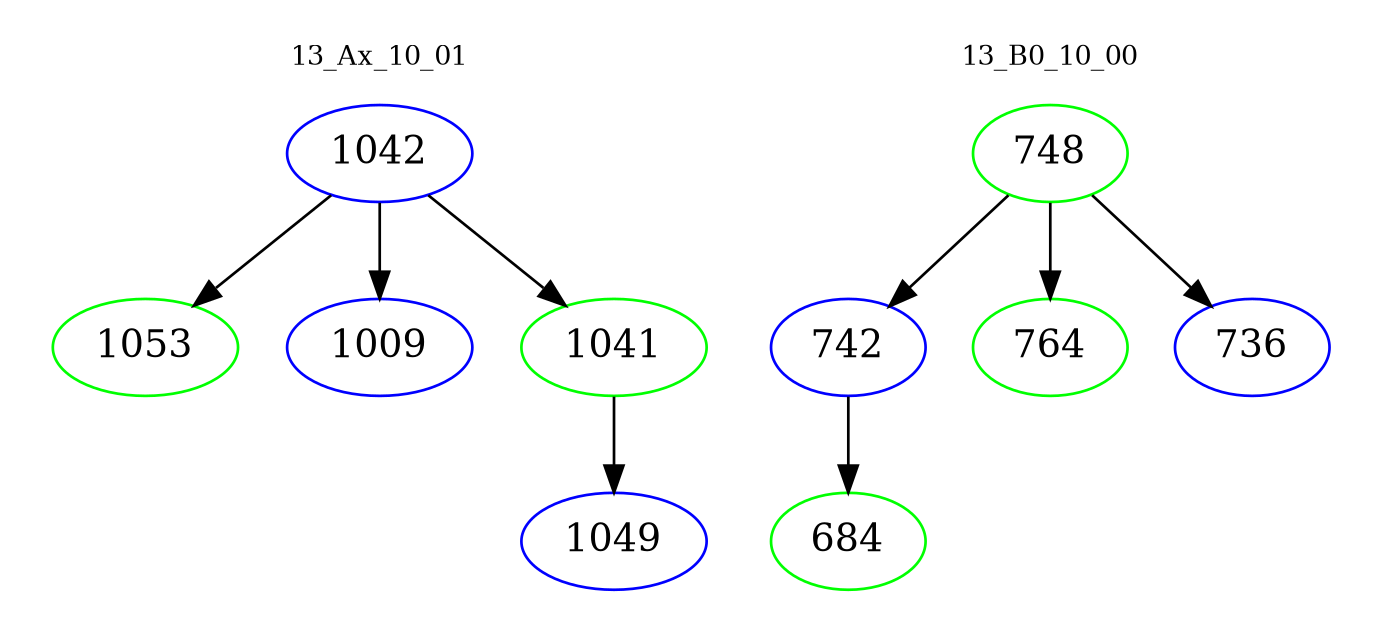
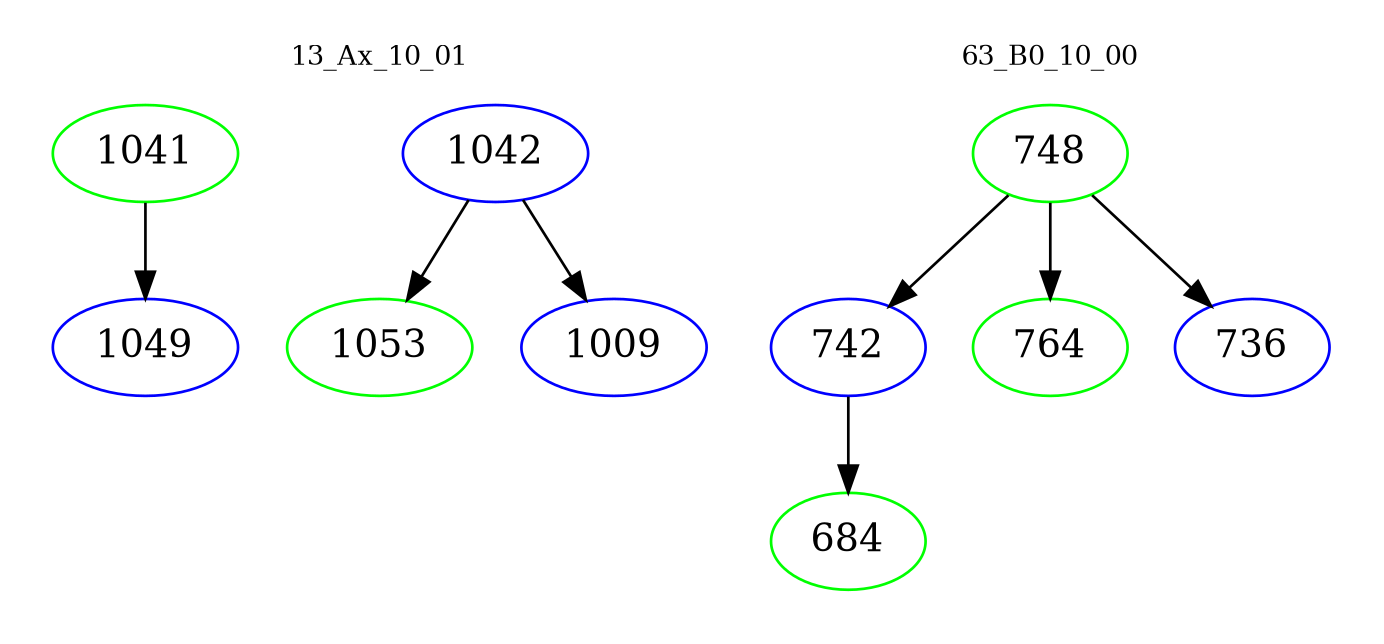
(1050, 58) -> (1050, 58)
(486, 242) -> none
